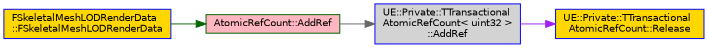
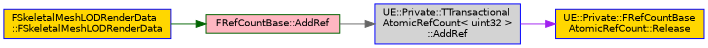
(273, 24) -> (273, 24)
(630, 24) -> (630, 24)
